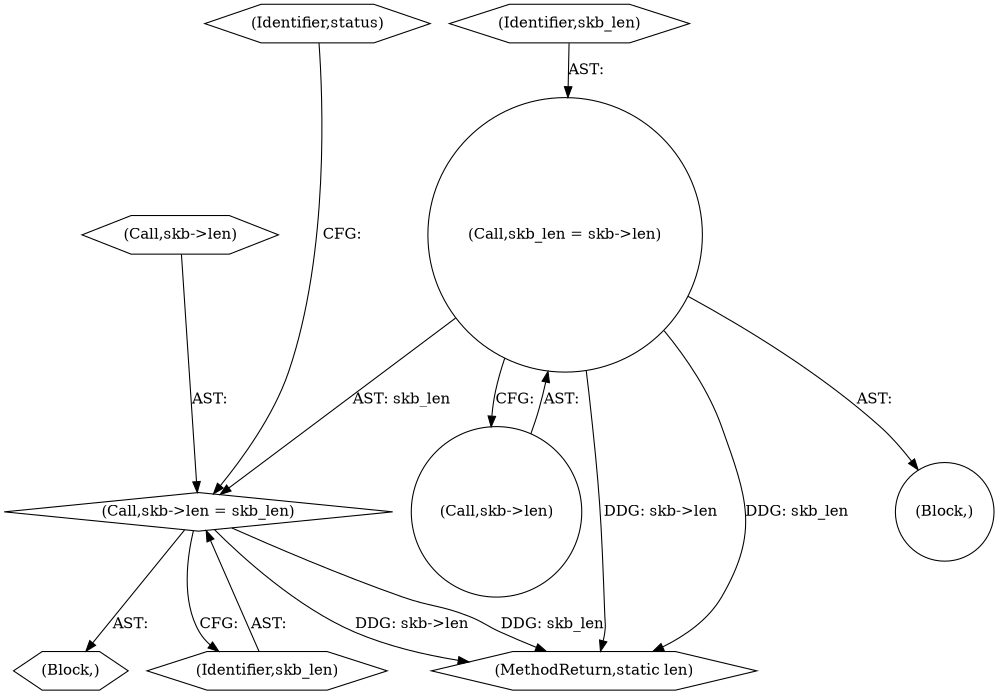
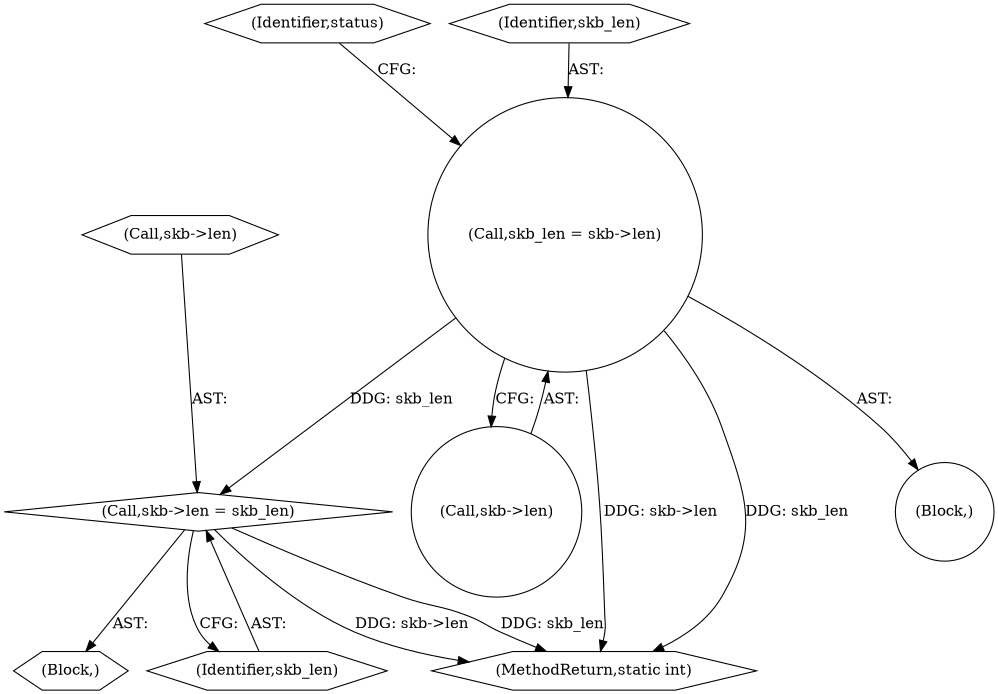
(311, 275) -> (396, 91)
(402, 399) -> (402, 399)
(594, 671) -> (594, 671)
